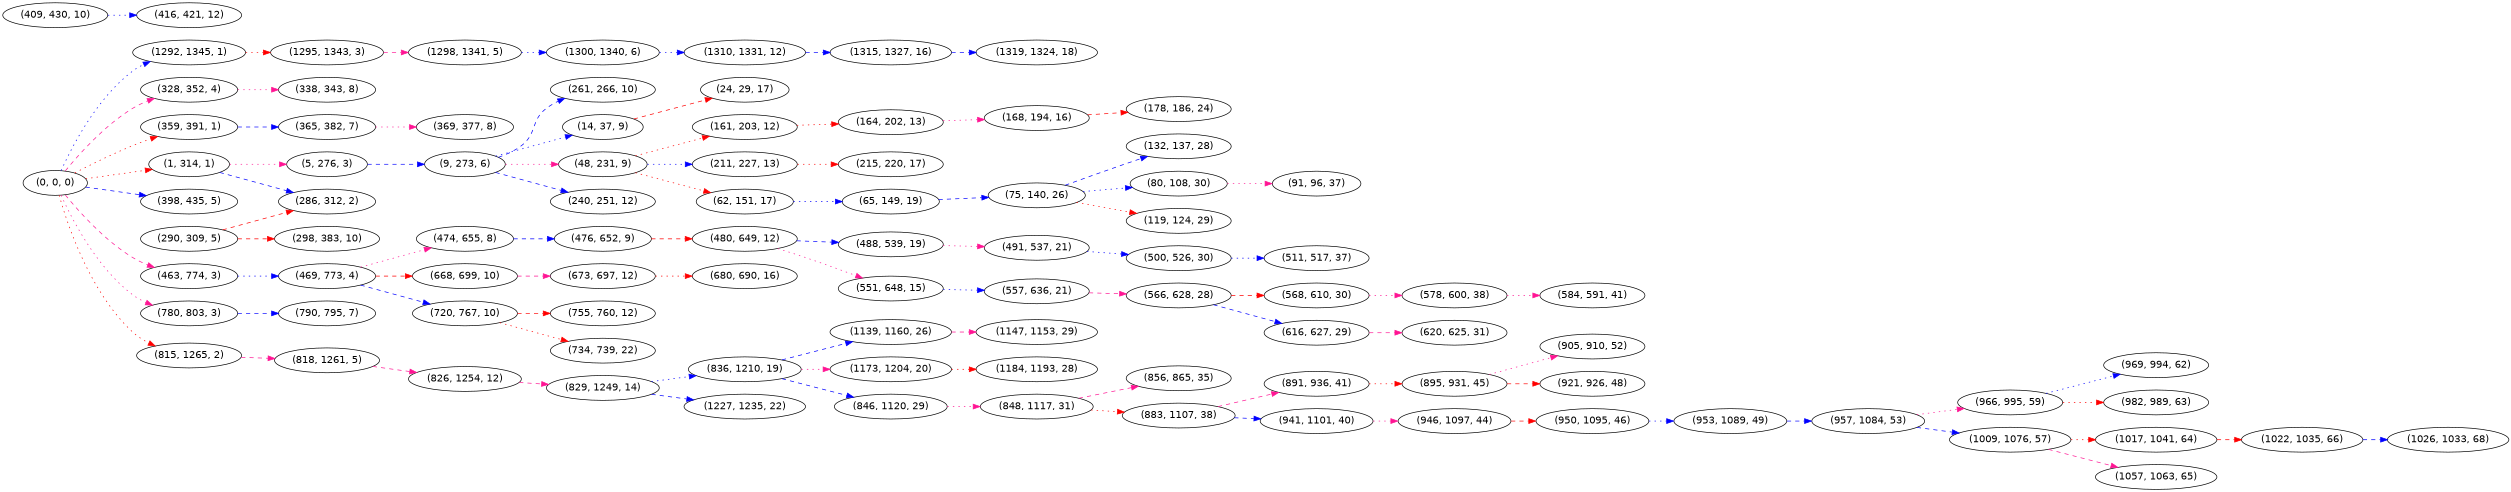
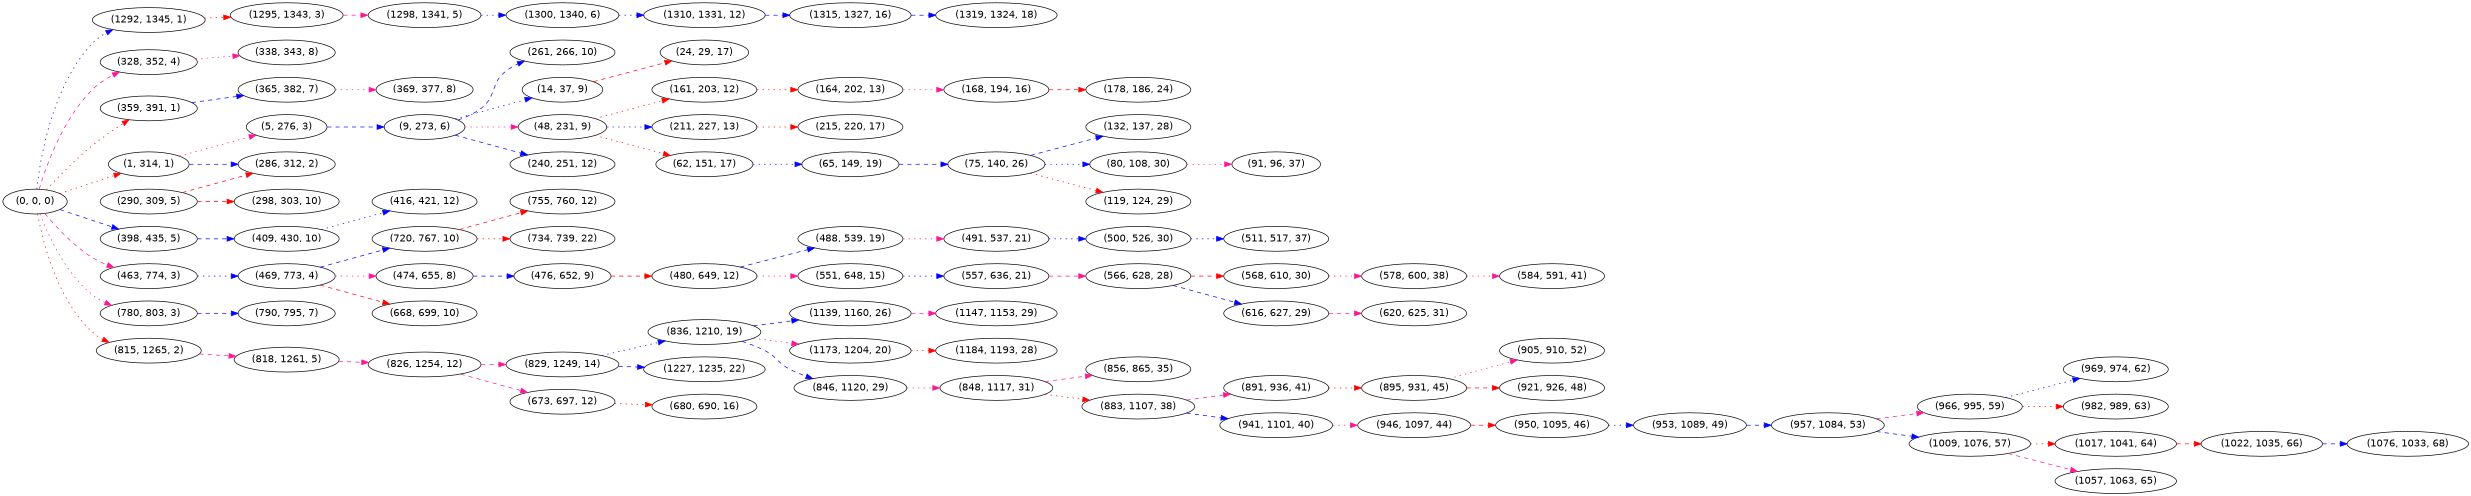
none -> (212, 239)
(327, 239) -> (287, 202)
(530, 276) -> (491, 382)
(2156, 365) -> (2116, 369)
(1937, 412) -> (1897, 416)
(2448, 440) -> (2408, 444)
